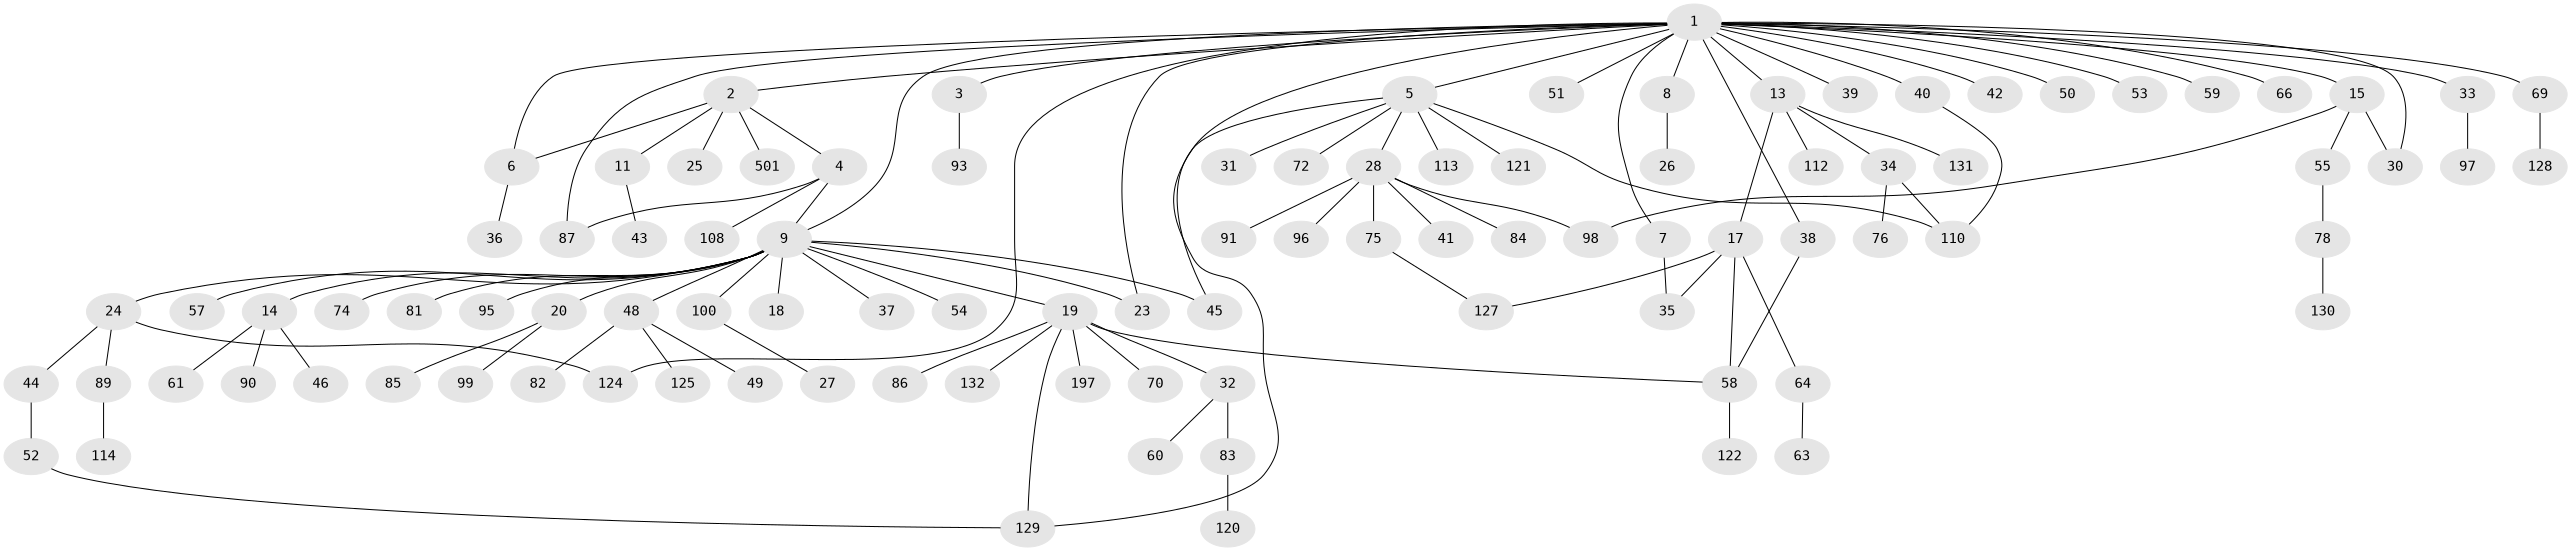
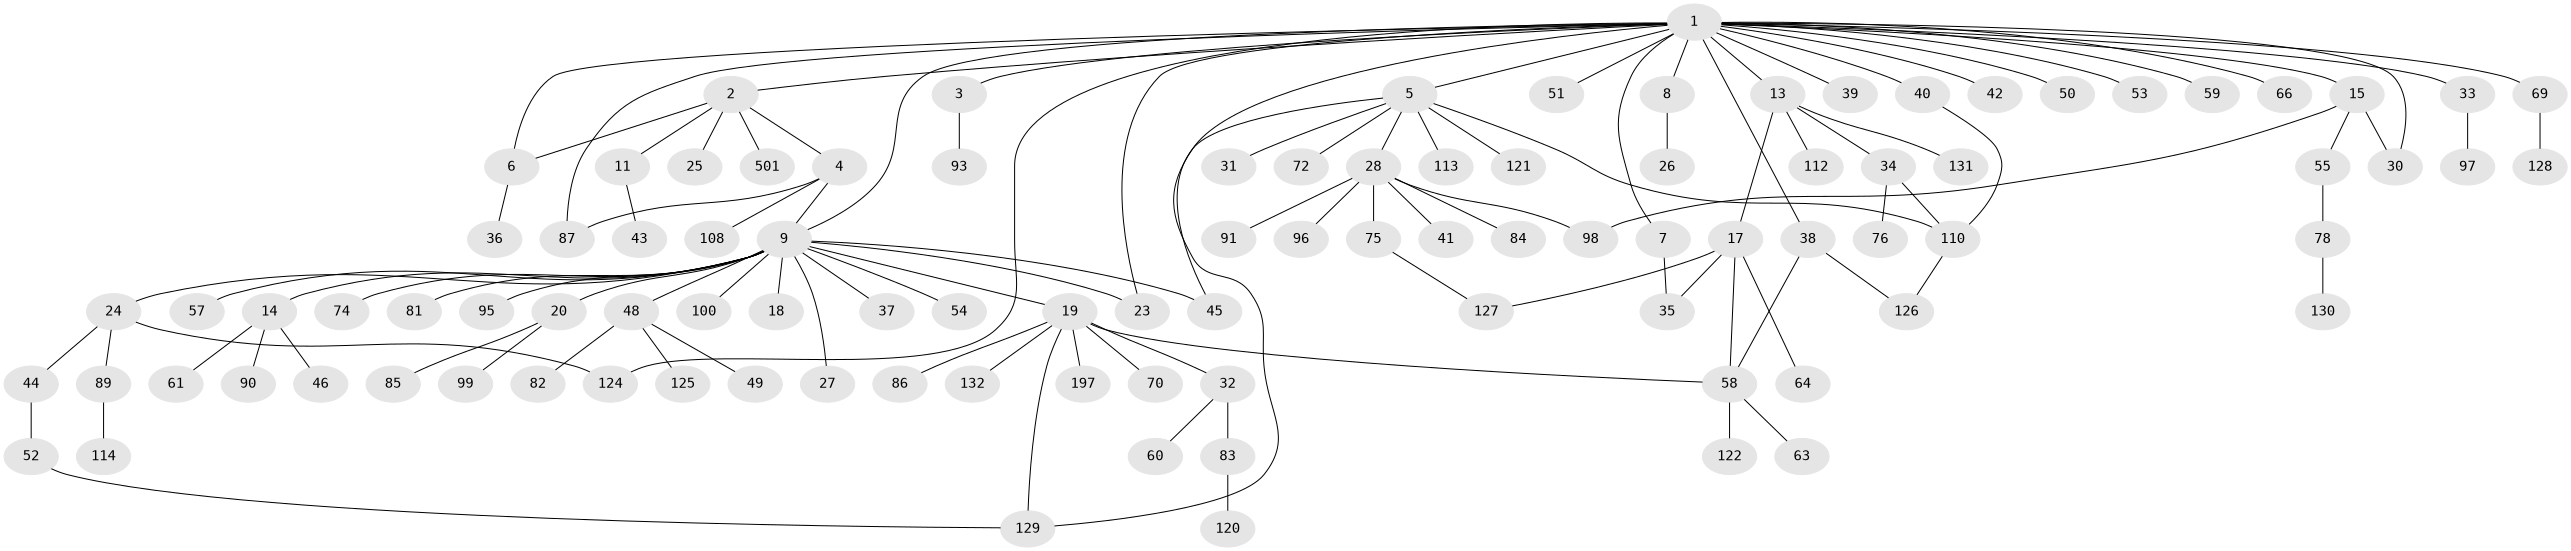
none -> (1907, 312)
(766, 348) -> (817, 309)
(1802, 420) -> (1766, 420)
